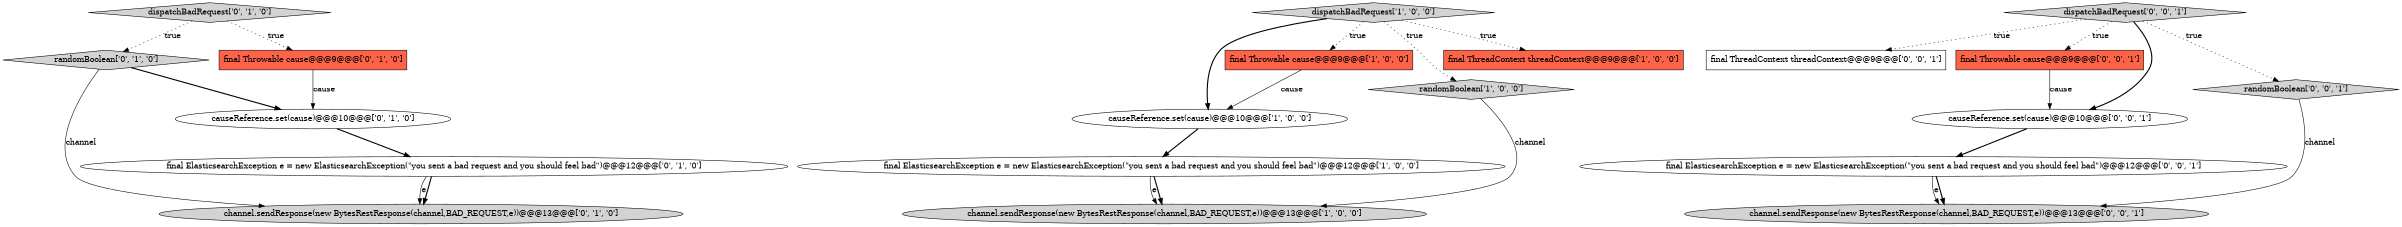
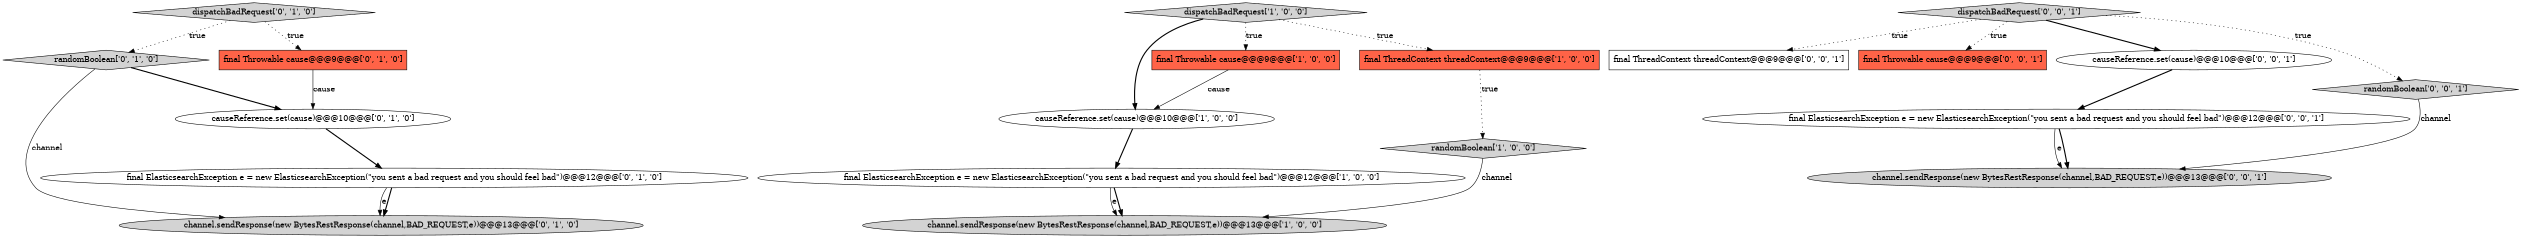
(1418, 50) -> (1481, 101)
(2050, 87) -> none
